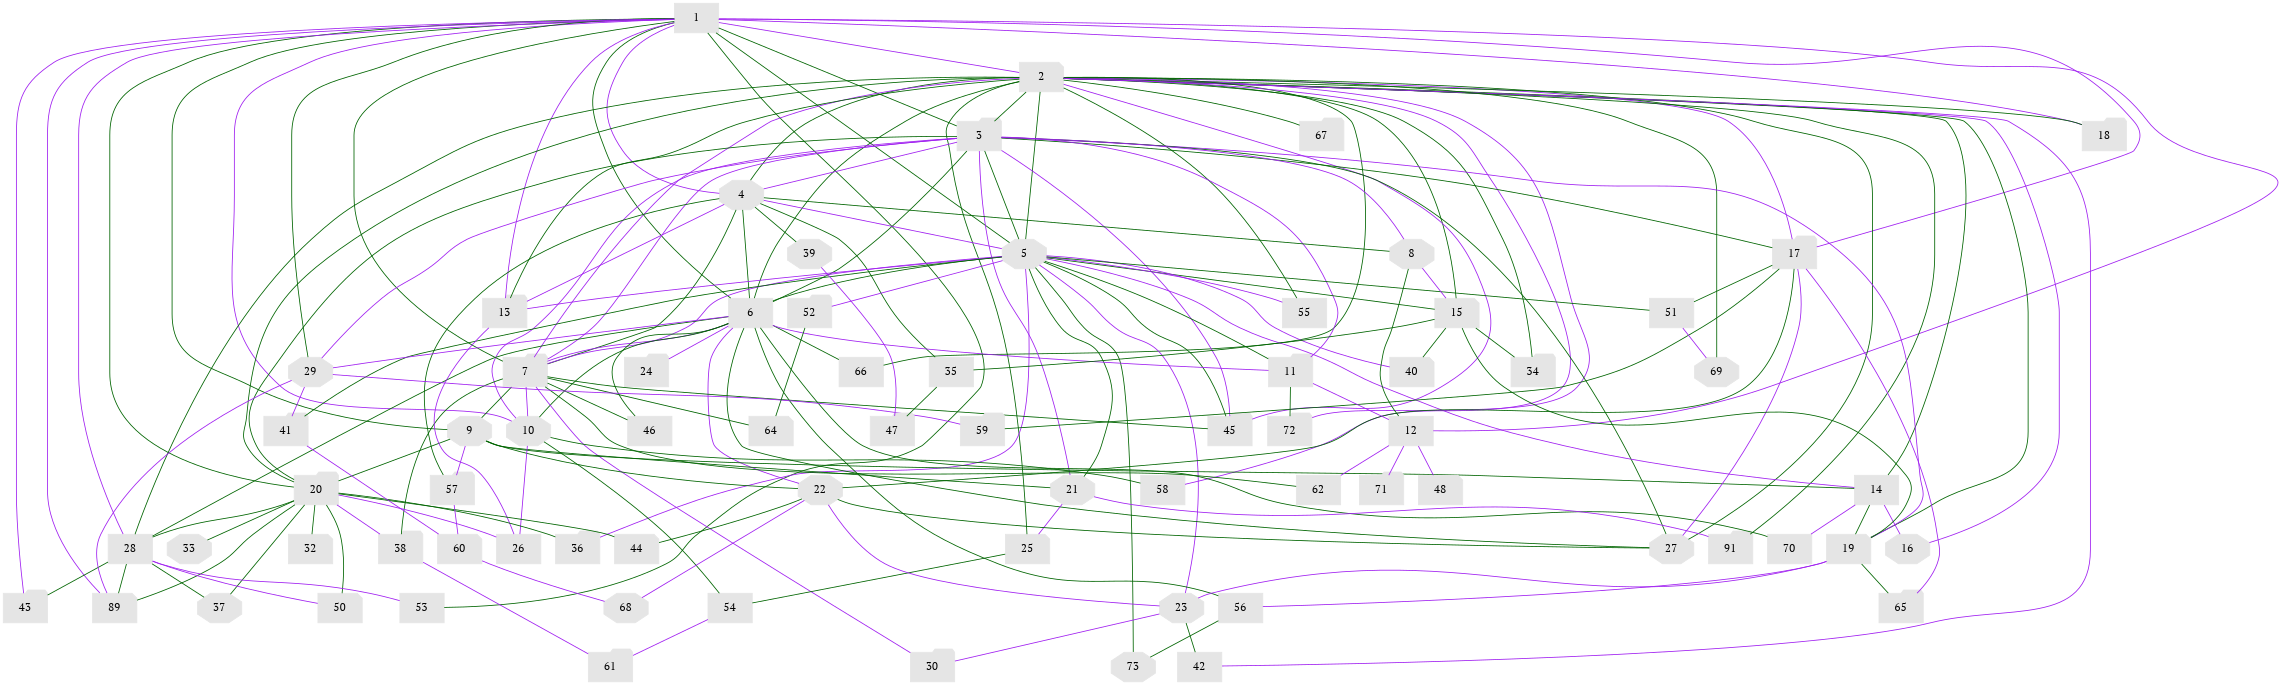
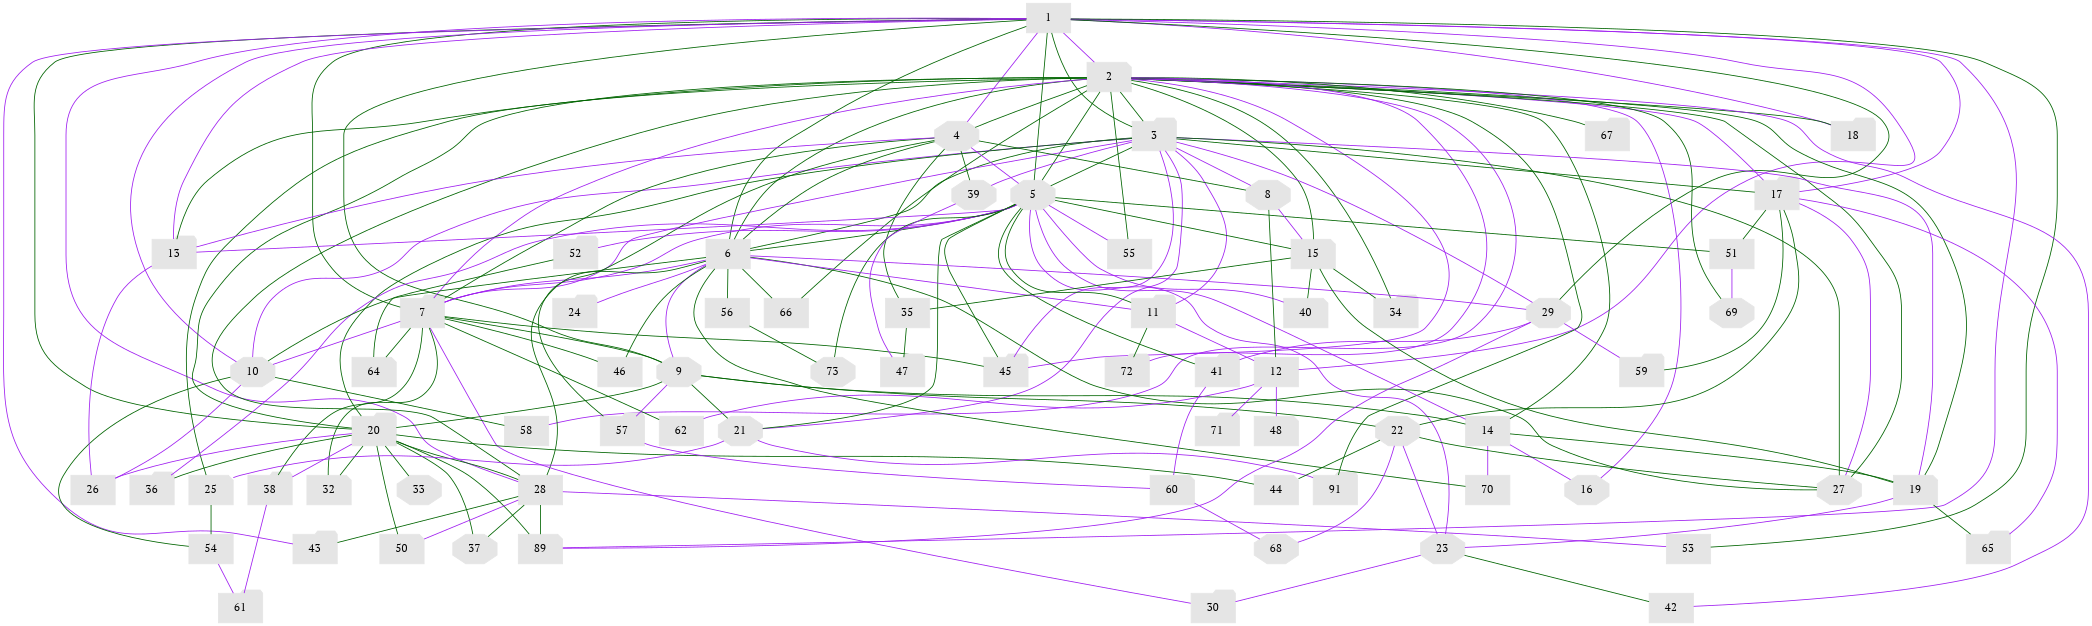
(860, 166) -> (1061, 161)
none -> (415, 399)
(710, 430) -> (669, 304)
(1546, 594) -> none
